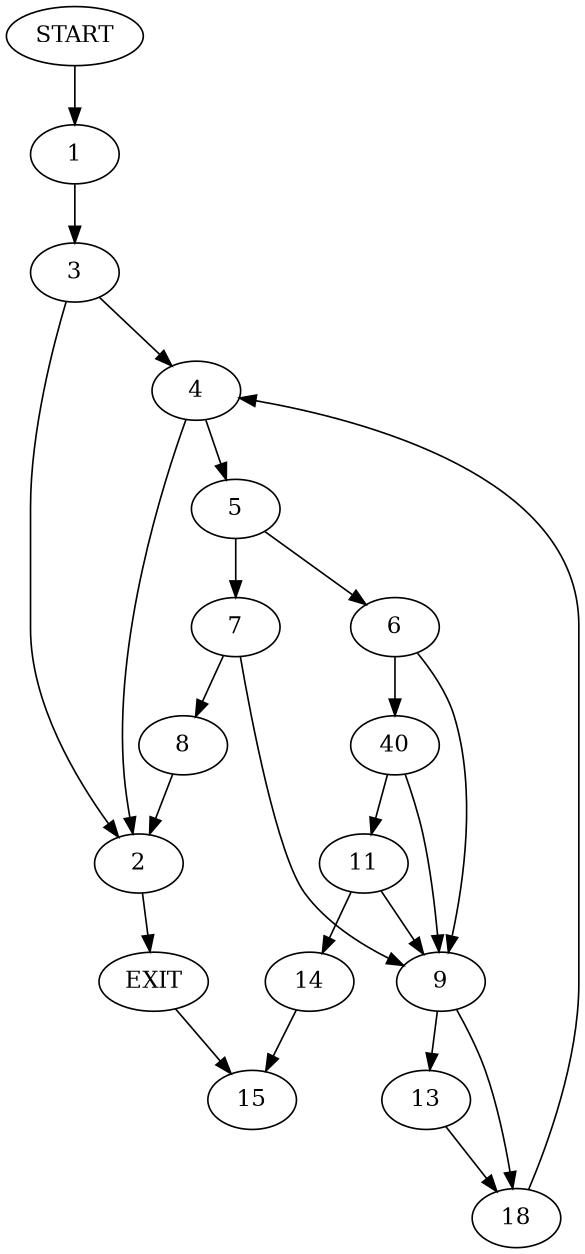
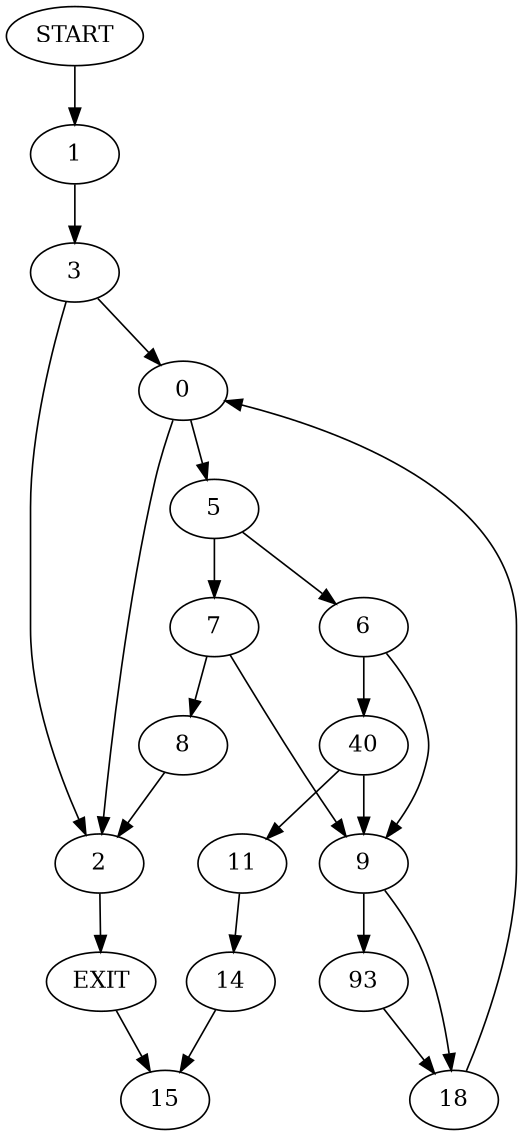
(196, 391) -> (183, 391)
(398, 916) -> none
(426, 1100) -> (364, 982)
